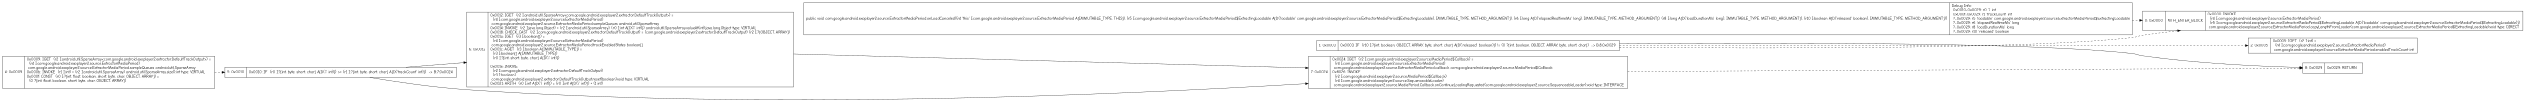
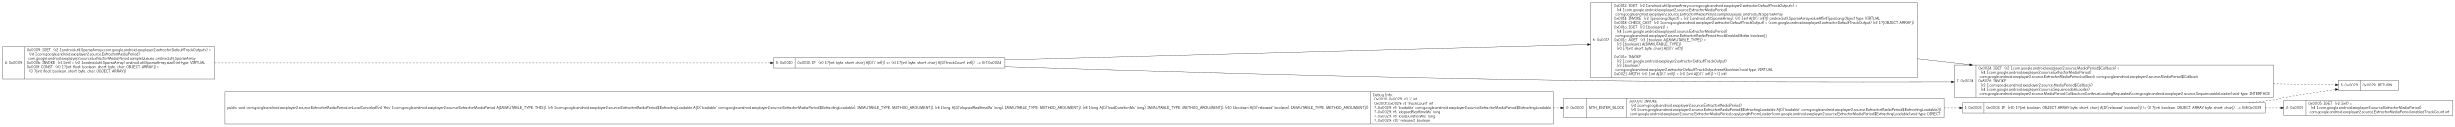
(1875, 44) -> (2292, 96)
(1885, 47) -> (1952, 108)
